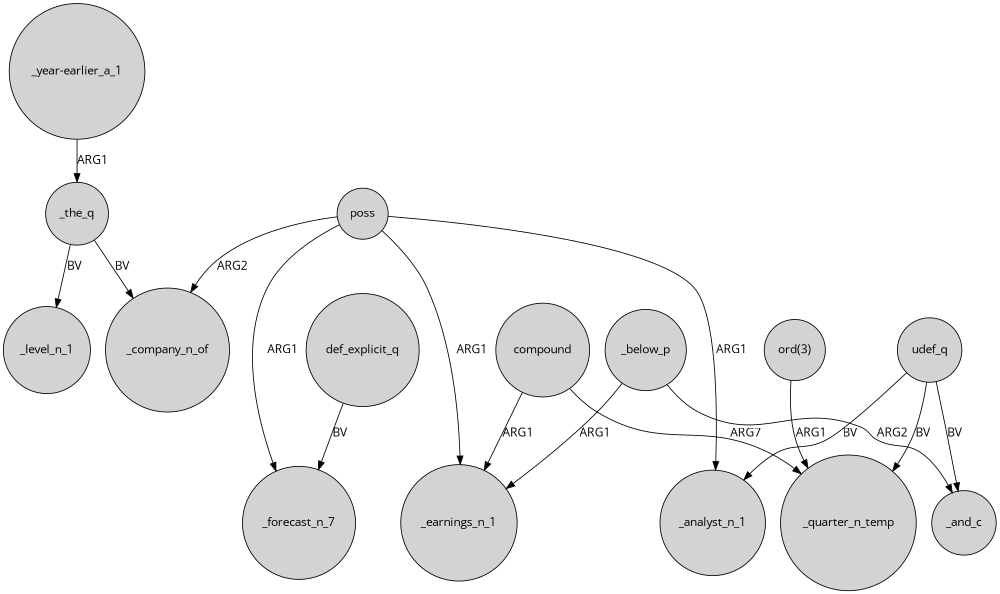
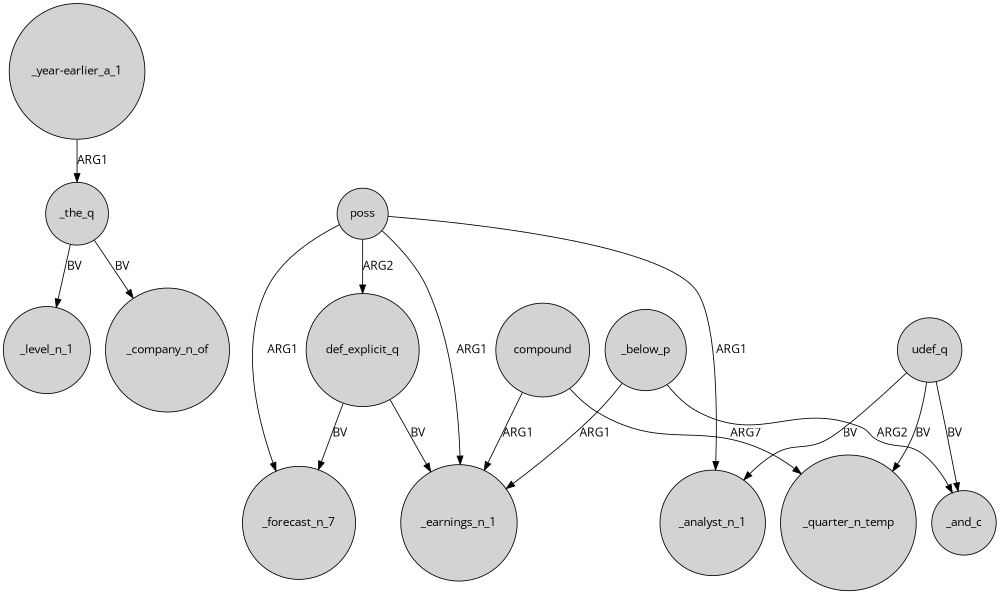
(259, 237) -> (363, 262)
(795, 350) -> none
none -> (408, 432)
